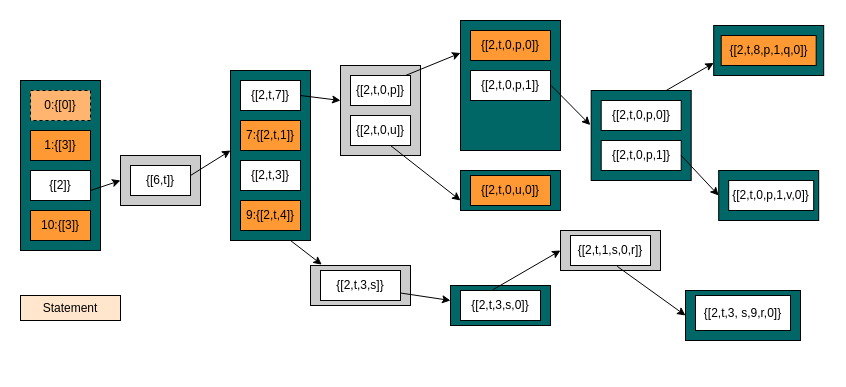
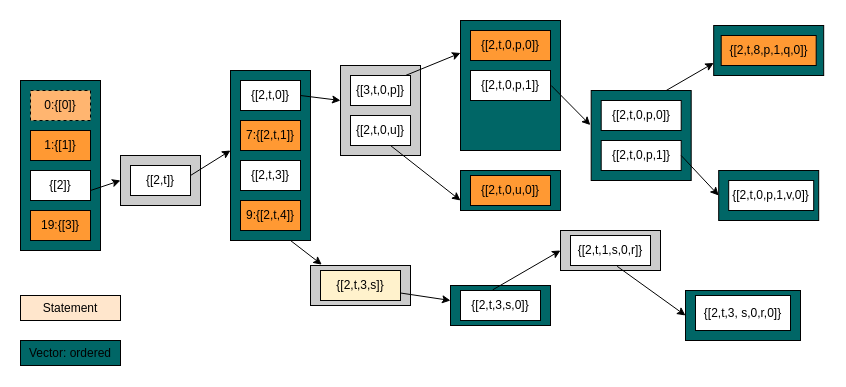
(381, 91) -> (381, 91)
(271, 96) -> (271, 96)
(61, 146) -> (61, 146)
(161, 181) -> (161, 181)
(61, 226) -> (61, 226)
(361, 286) -> (361, 286)
(743, 314) -> (743, 314)
none -> (71, 353)
